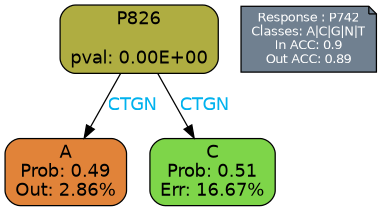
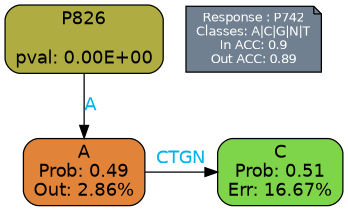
(173, 100) -> (175, 172)
(133, 106) -> (90, 106)
